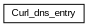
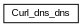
(44, 14) -> (41, 14)
